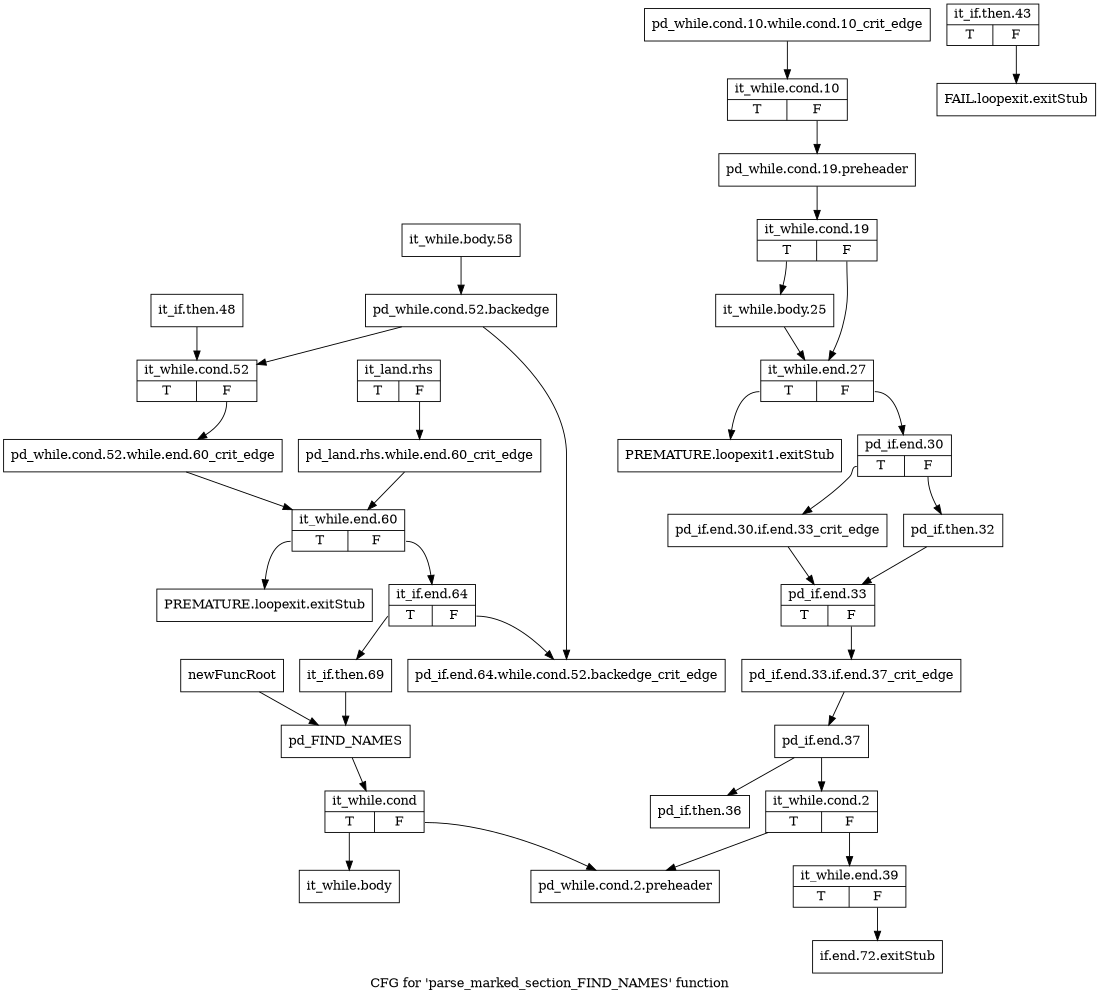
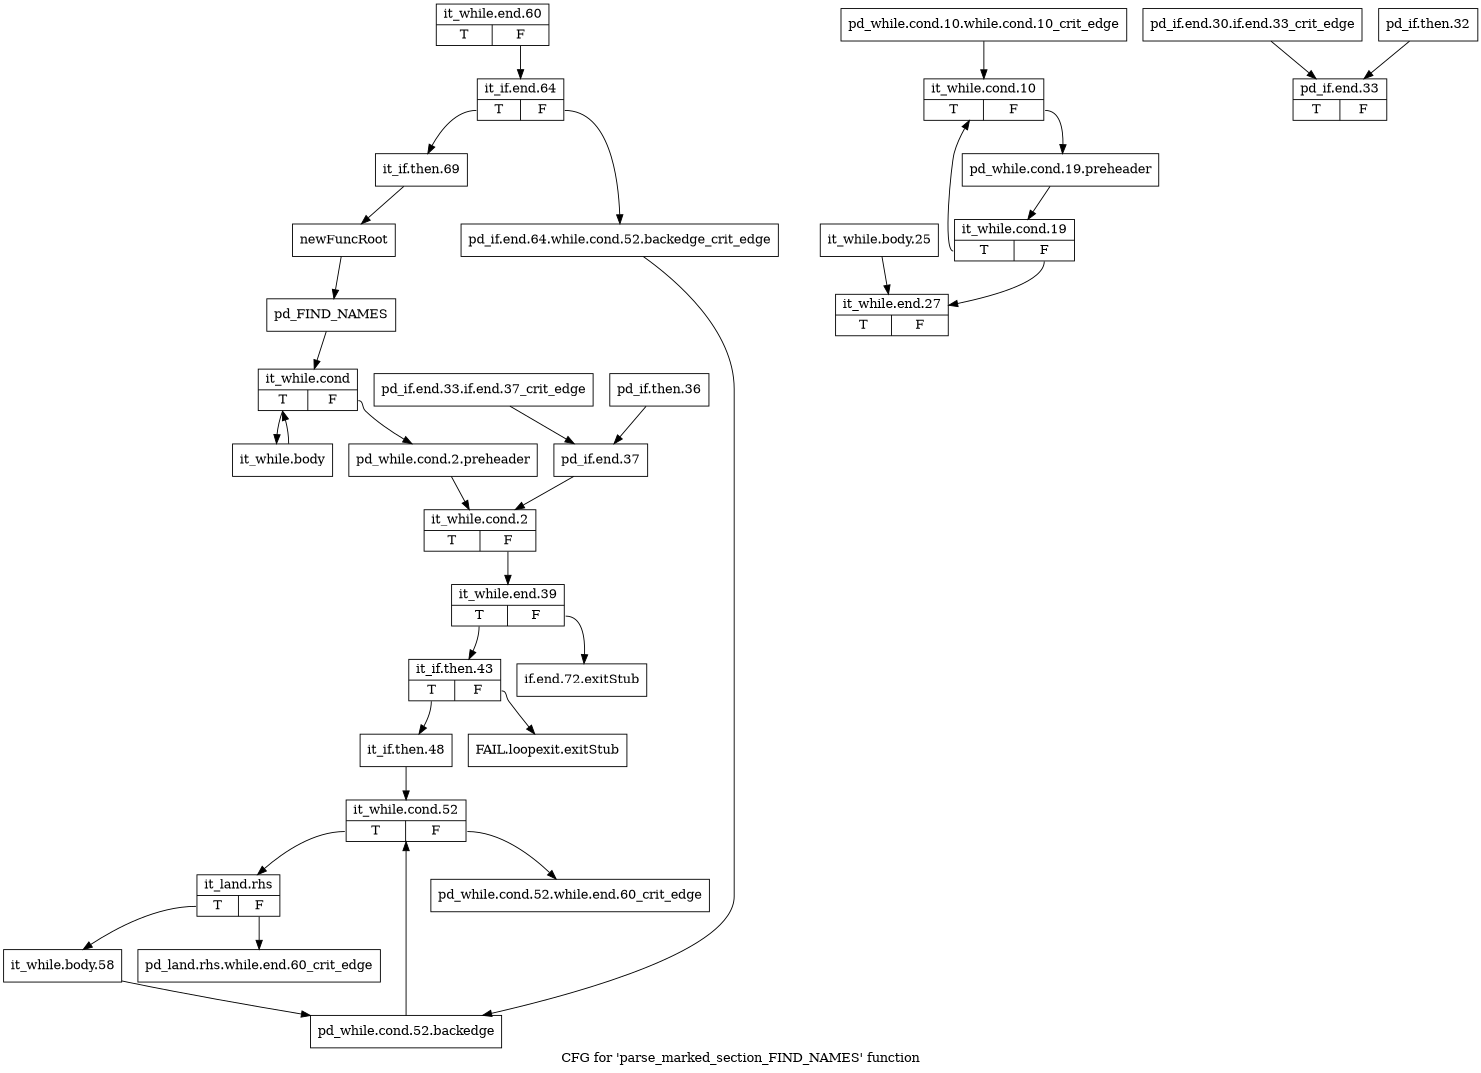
(785, 274) -> (950, 189)
none -> (288, 432)
(730, 456) -> none
(905, 456) -> none
(567, 474) -> (734, 699)
(389, 488) -> none
(235, 489) -> none
(265, 605) -> none
(851, 638) -> none
none -> (477, 639)
(346, 704) -> (386, 202)
none -> (429, 714)
(765, 774) -> (633, 422)
none -> (301, 843)
(722, 850) -> (458, 489)
none -> (141, 918)
